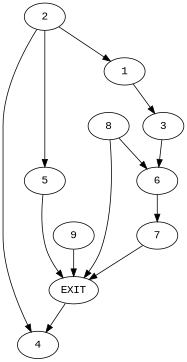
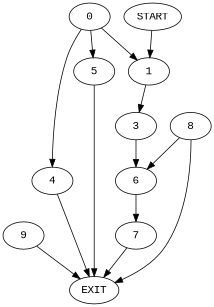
(45, 17) -> (90, 17)
none -> (153, 17)
(58, 315) -> (72, 232)
